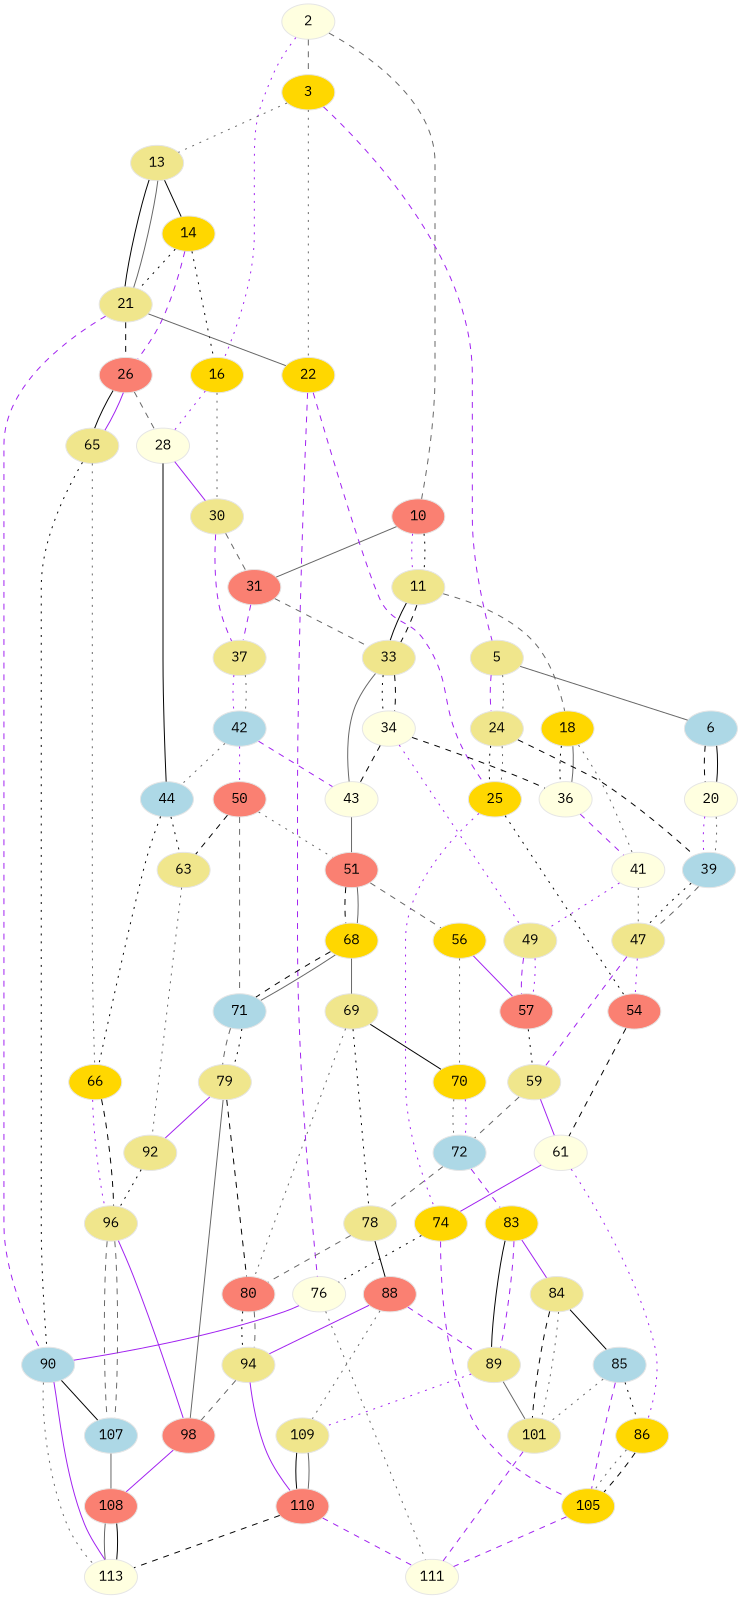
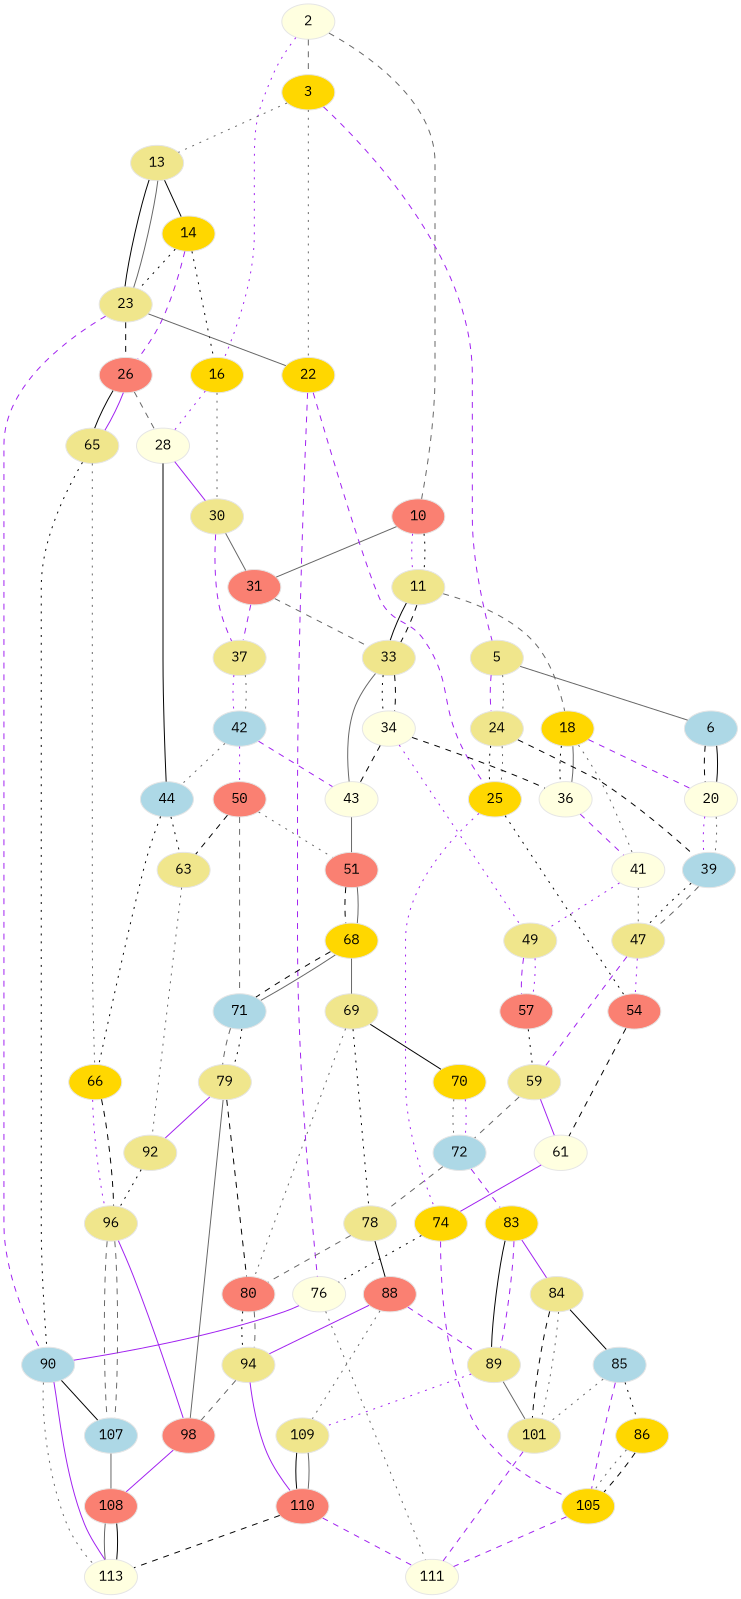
(126, 304) -> (126, 304)
(236, 552) -> (236, 552)
none -> (639, 764)
(460, 941) -> none
(635, 1288) -> none
